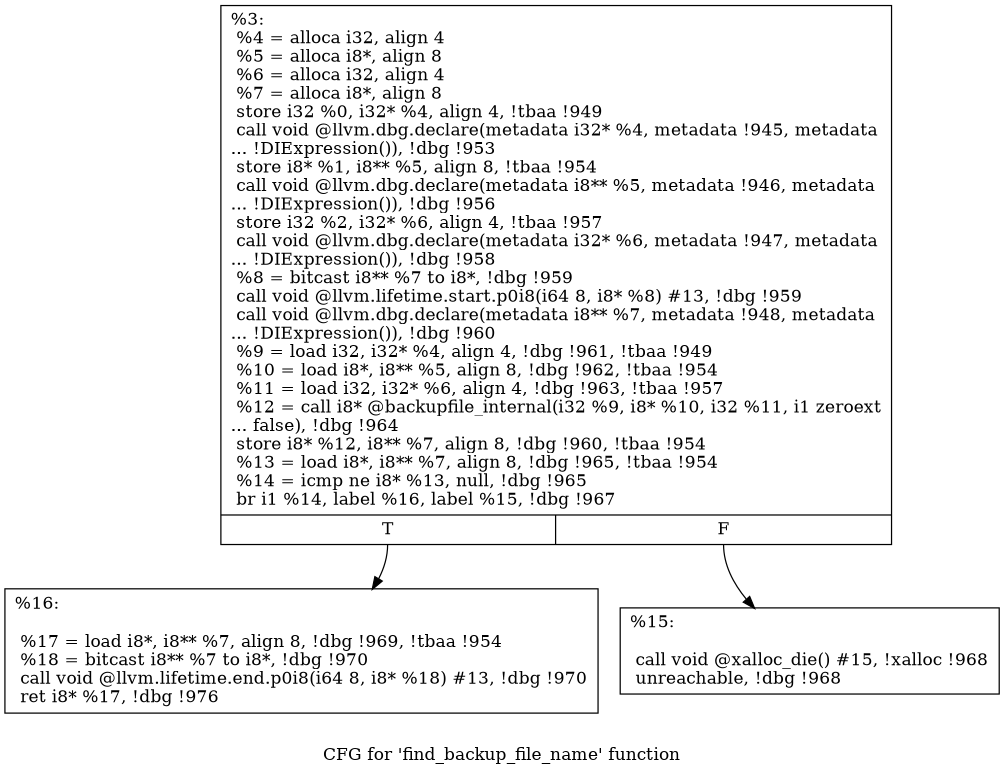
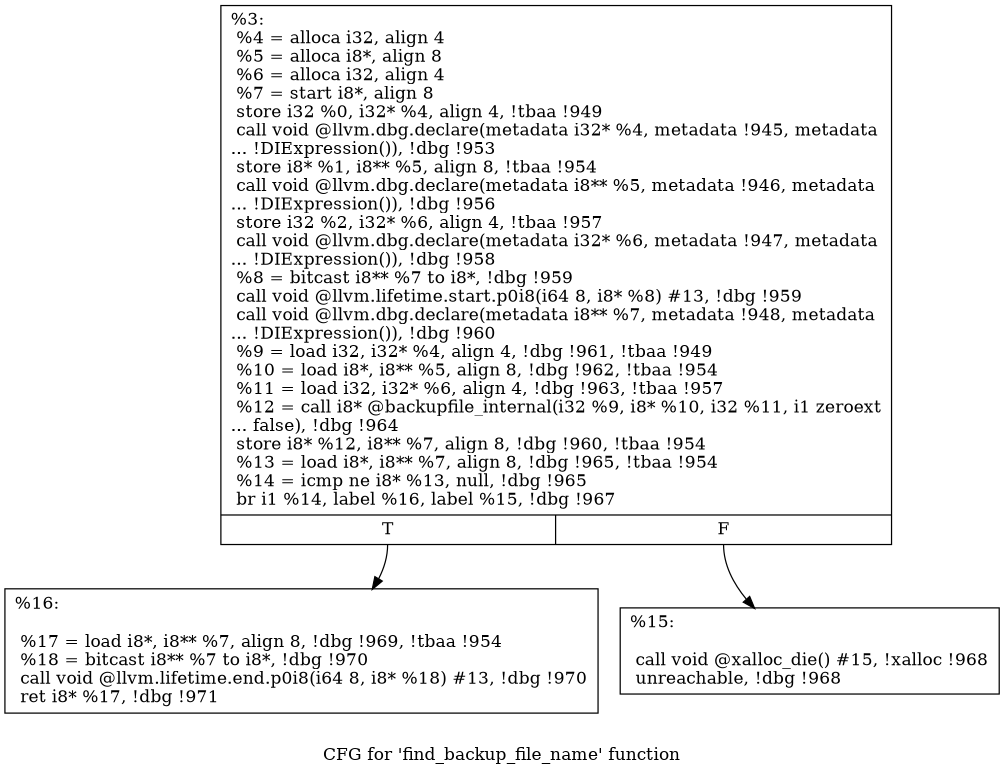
(337, 94) -> (333, 94)
(117, 697) -> (117, 697)
